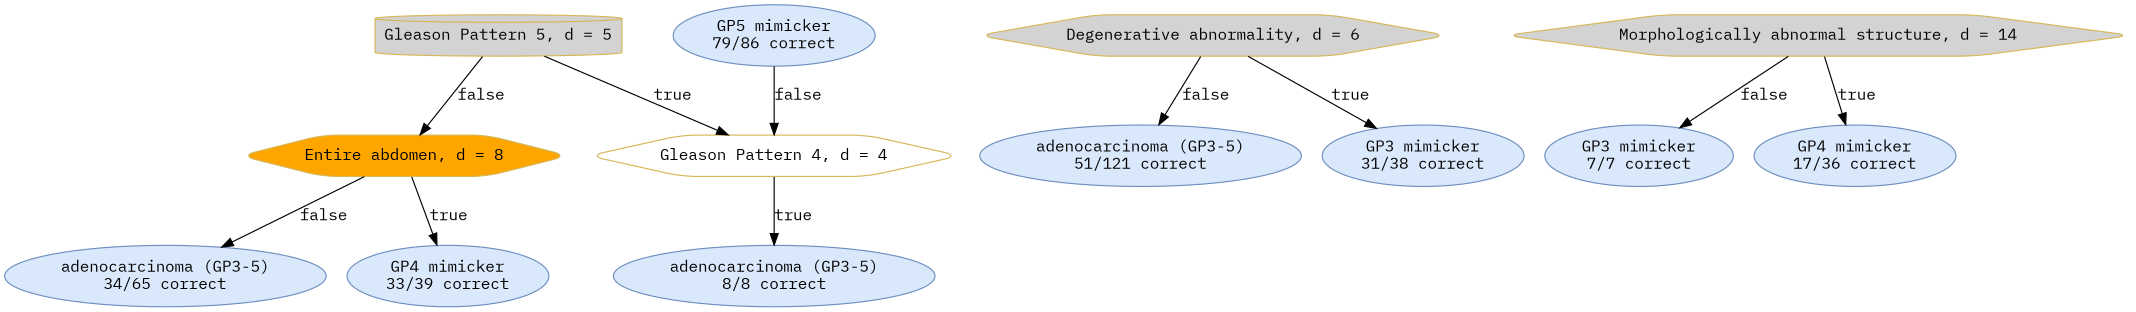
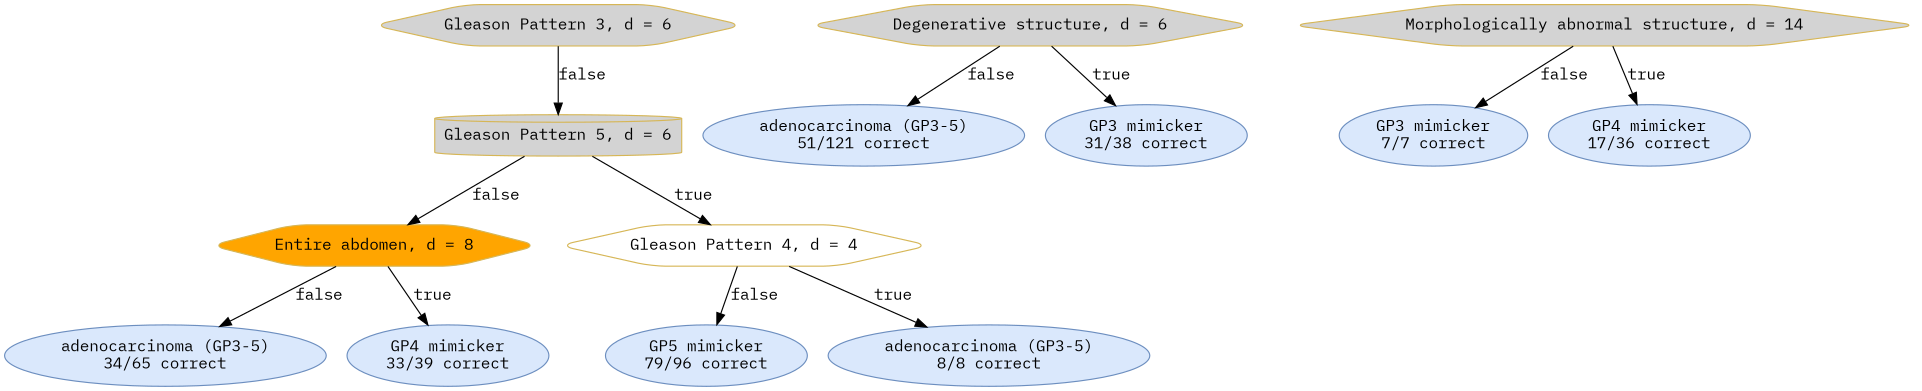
none -> (558, 25)
(499, 35) -> (558, 135)
(1213, 35) -> (1030, 25)
(774, 43) -> (706, 364)
(774, 95) -> (729, 290)
